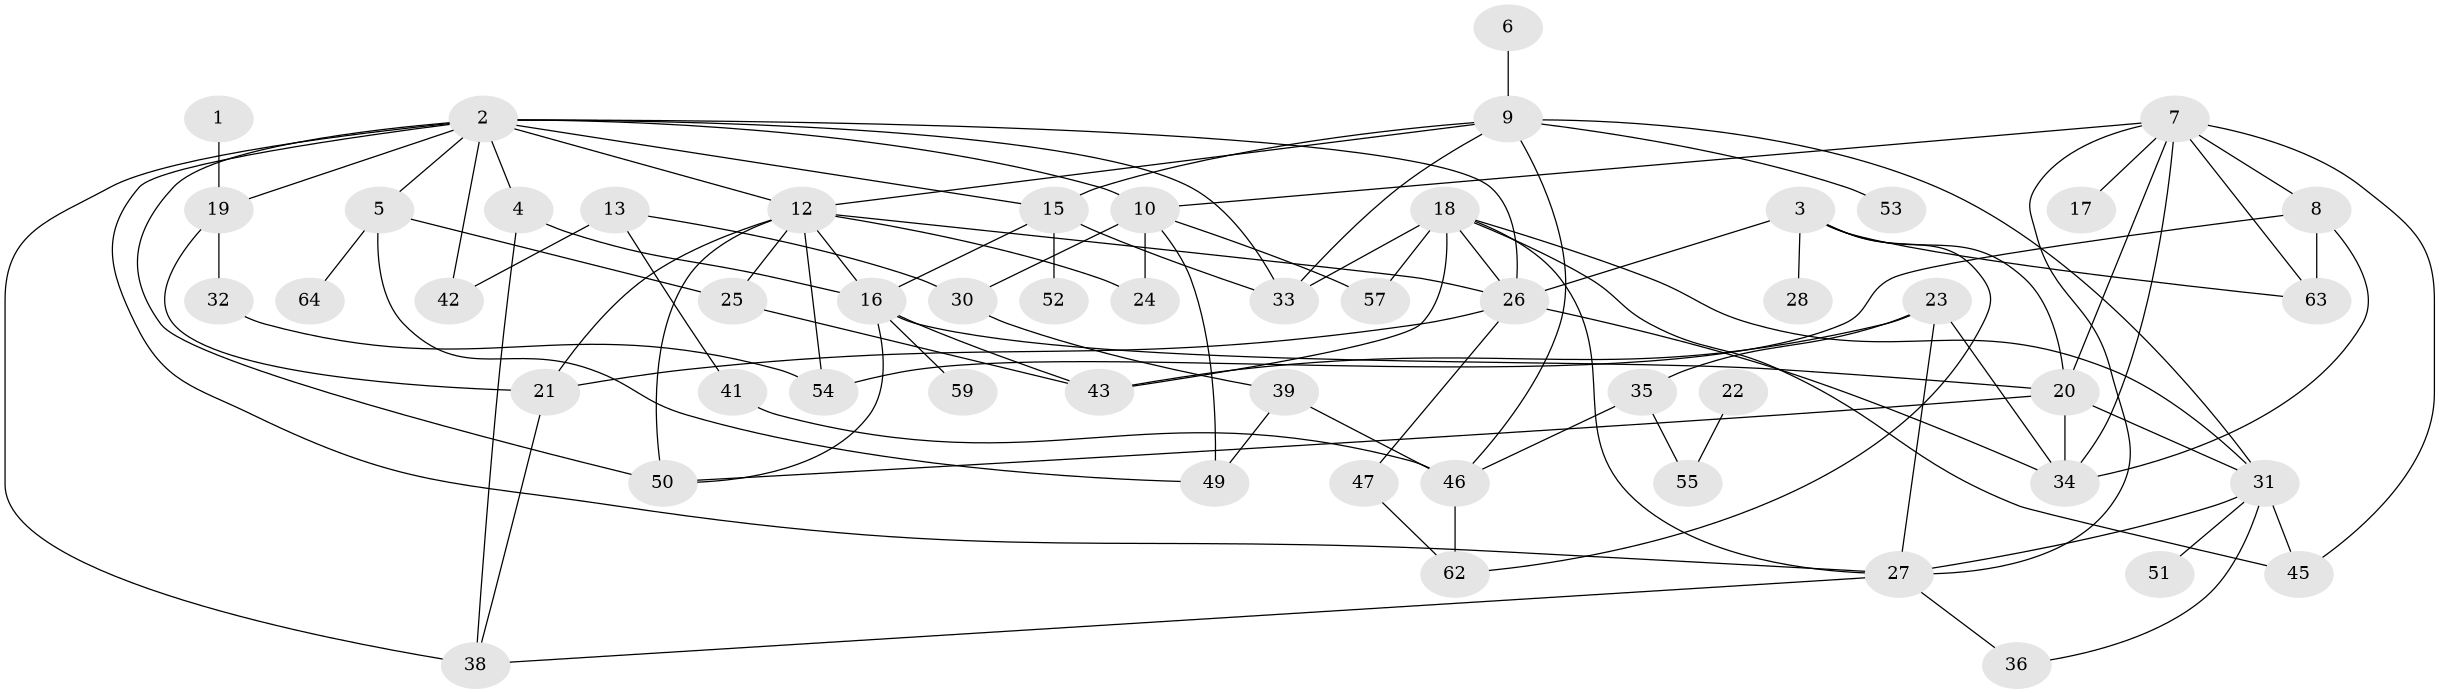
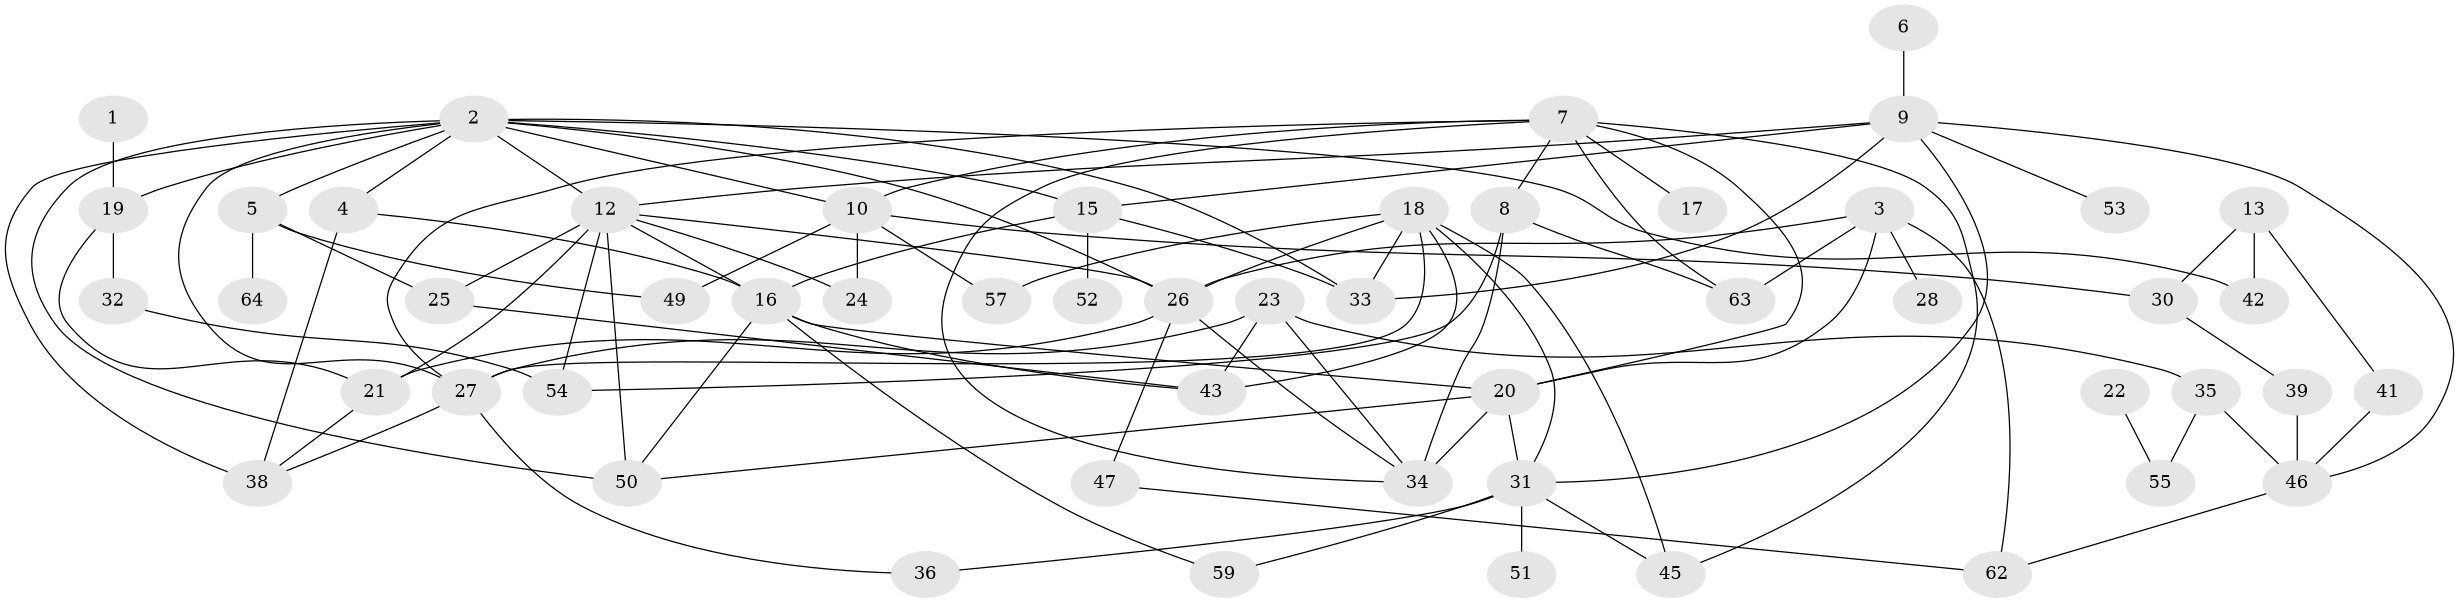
(1257, 428) -> none
(2094, 537) -> (1375, 533)
